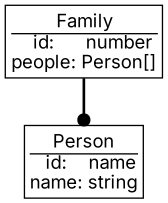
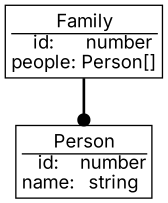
(113, 163) -> (114, 163)
